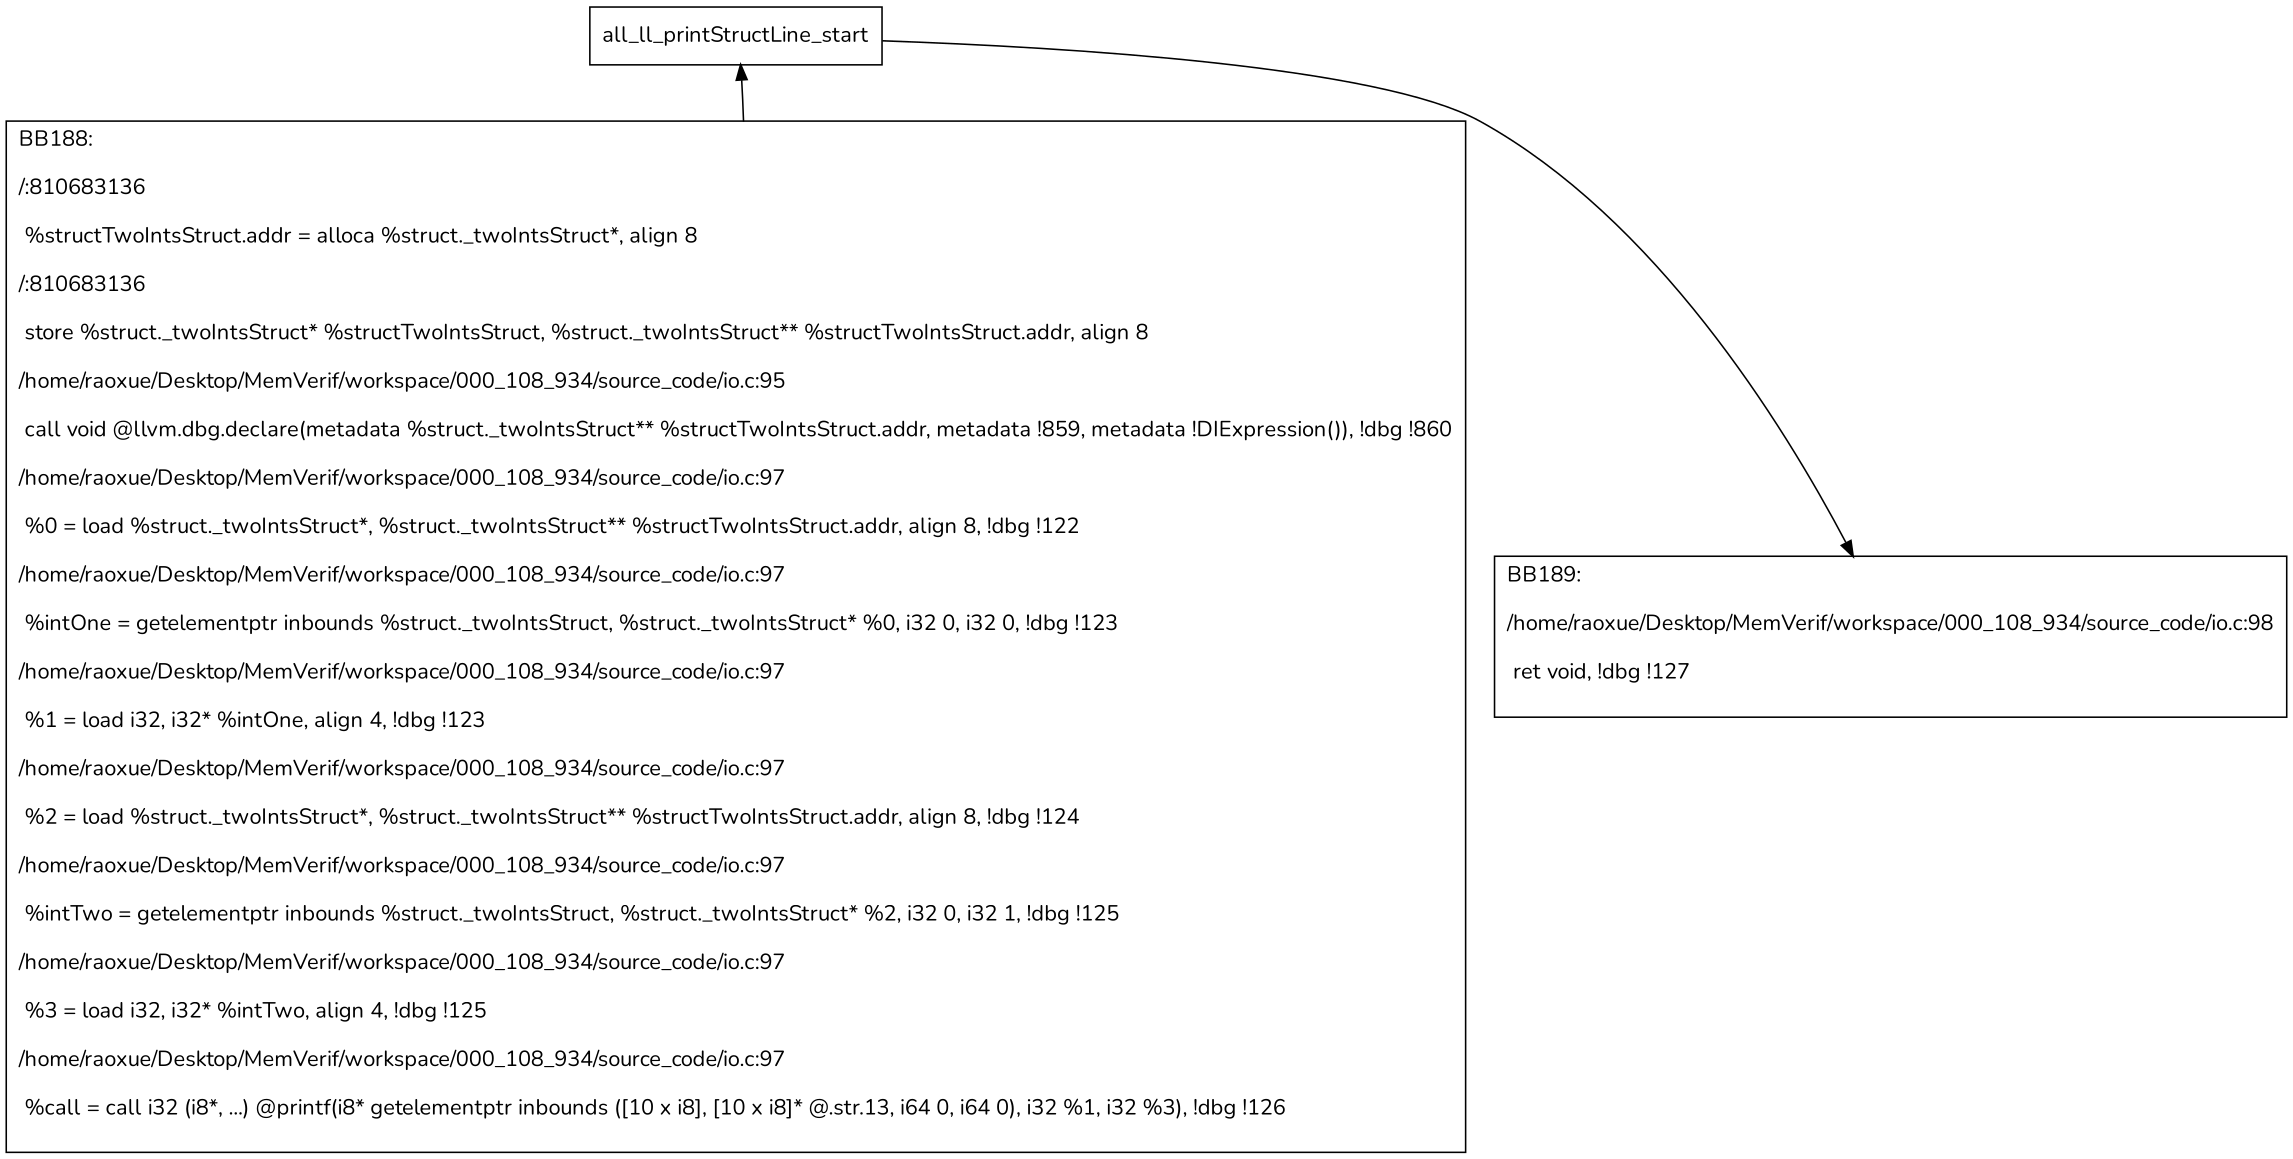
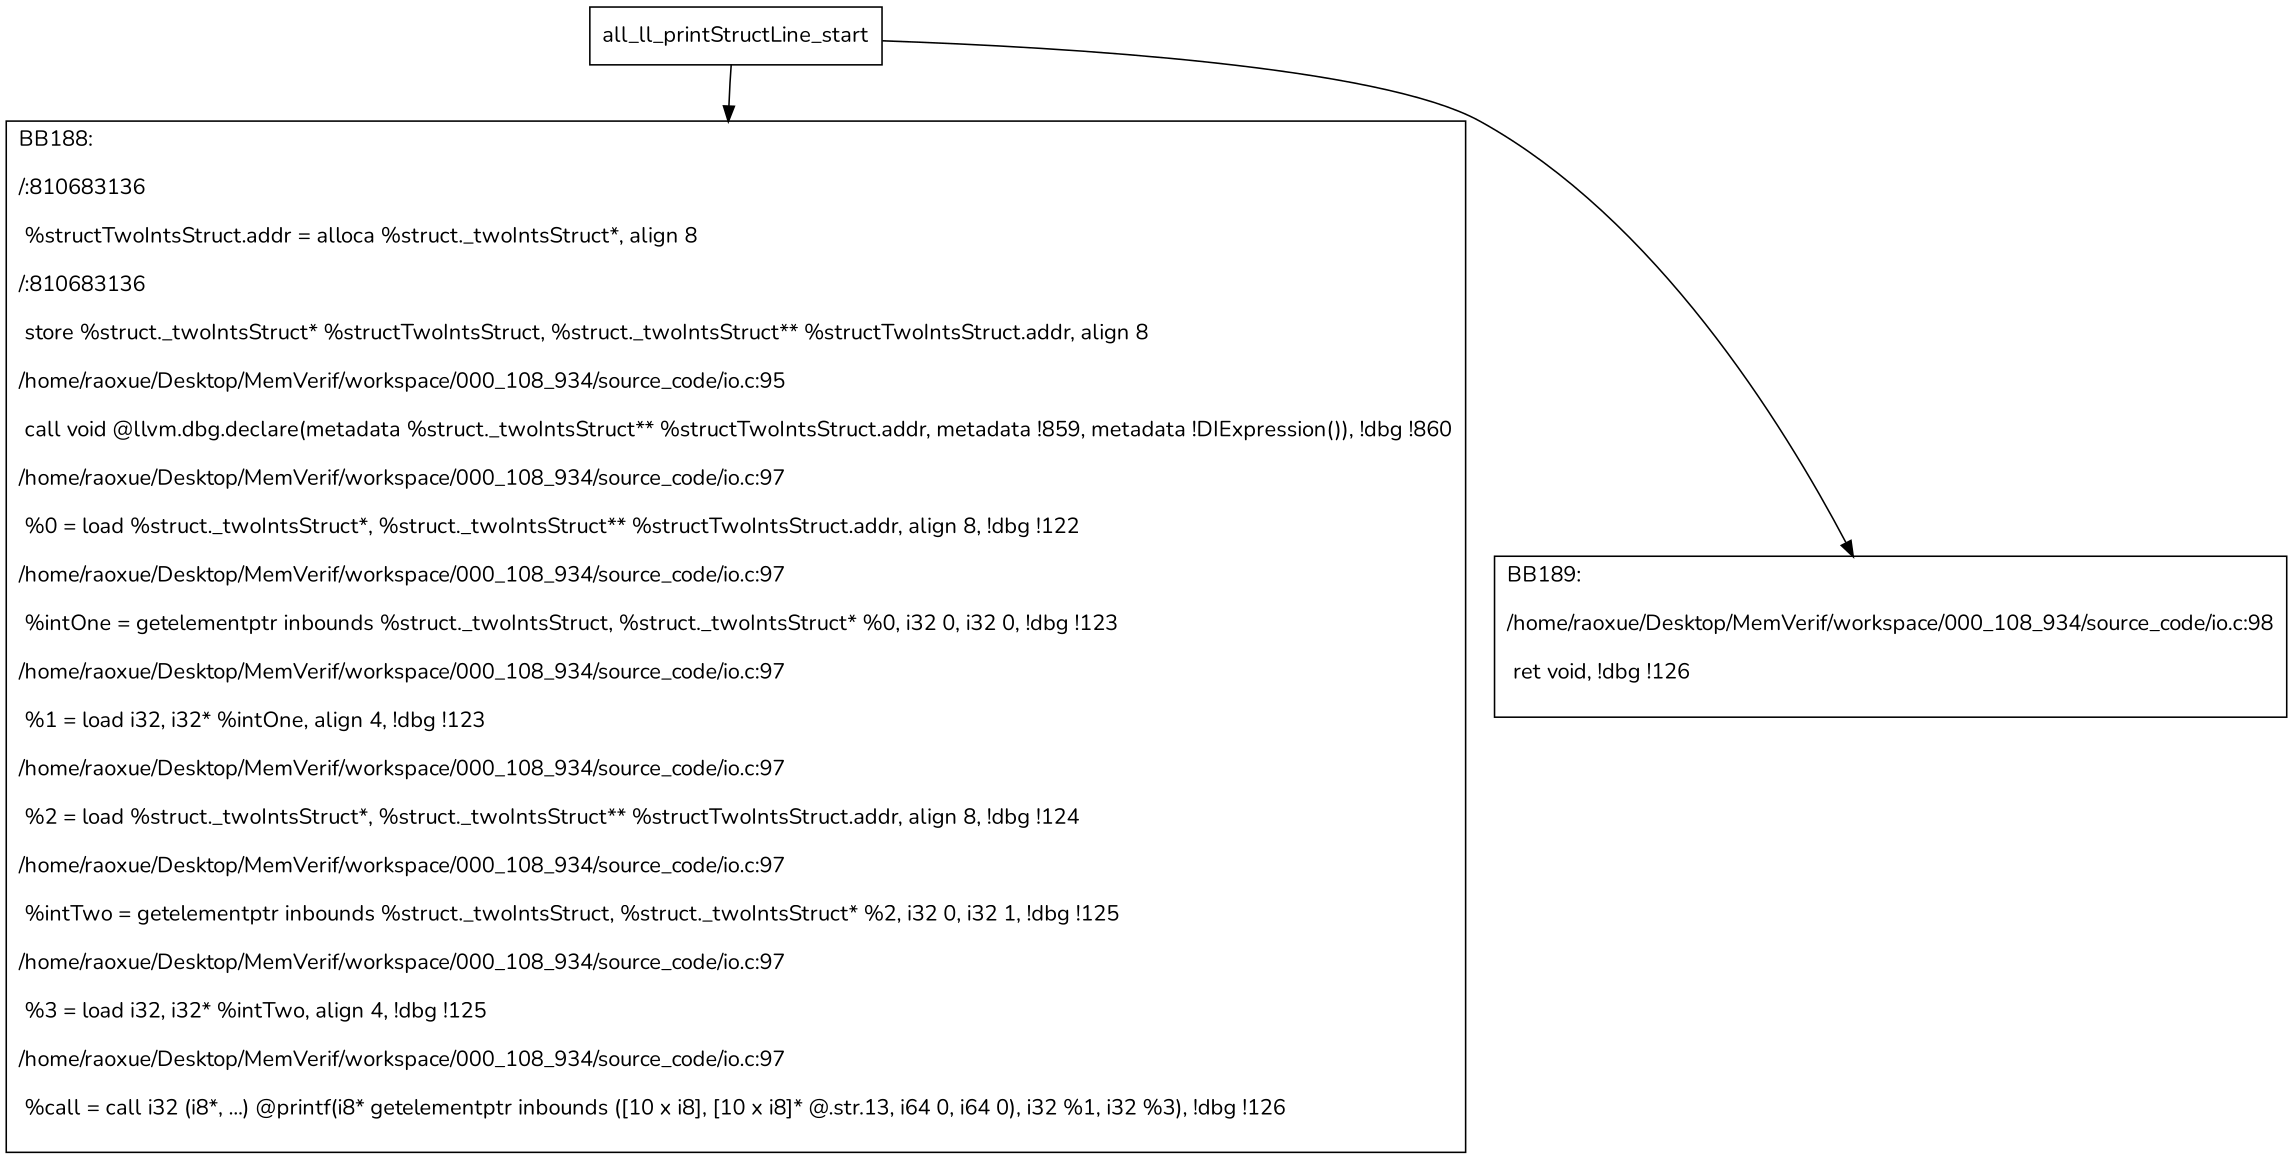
(743, 101) -> (730, 85)
(1599, 672) -> (1599, 672)
